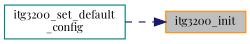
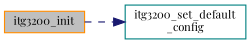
(140, 22) -> (99, 22)
